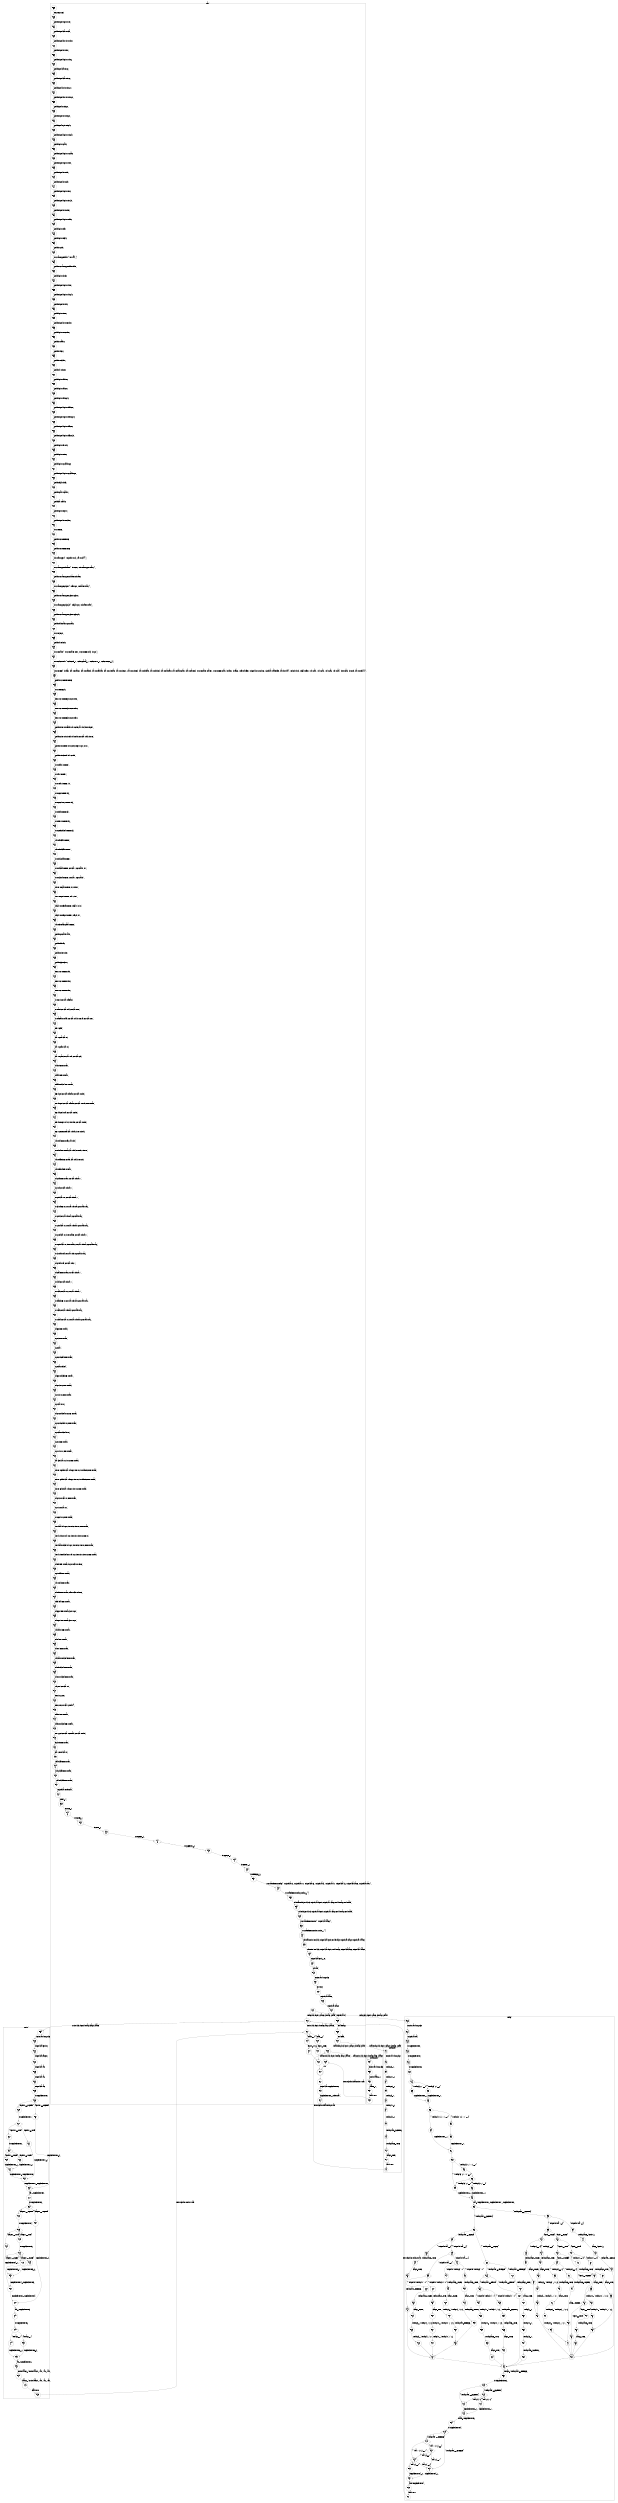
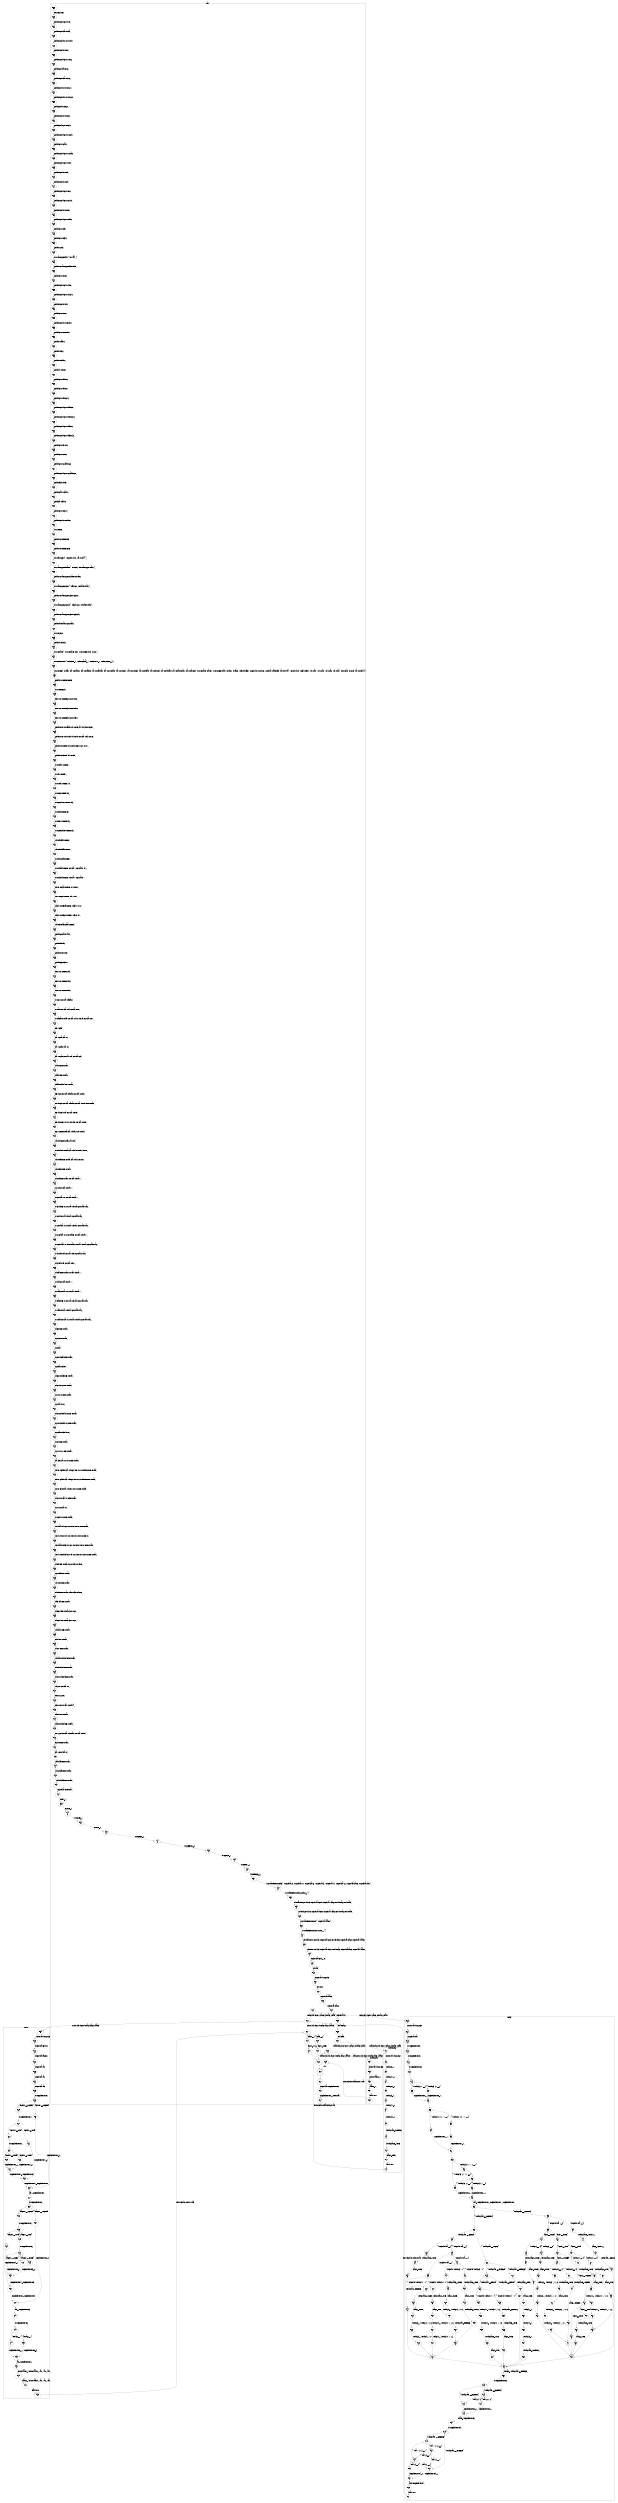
(393, 2048) -> (393, 2048)
